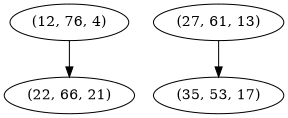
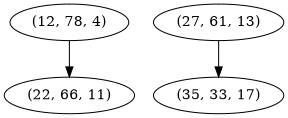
(69, 22) -> (69, 22)
(69, 95) -> (69, 95)
(219, 95) -> (219, 95)
